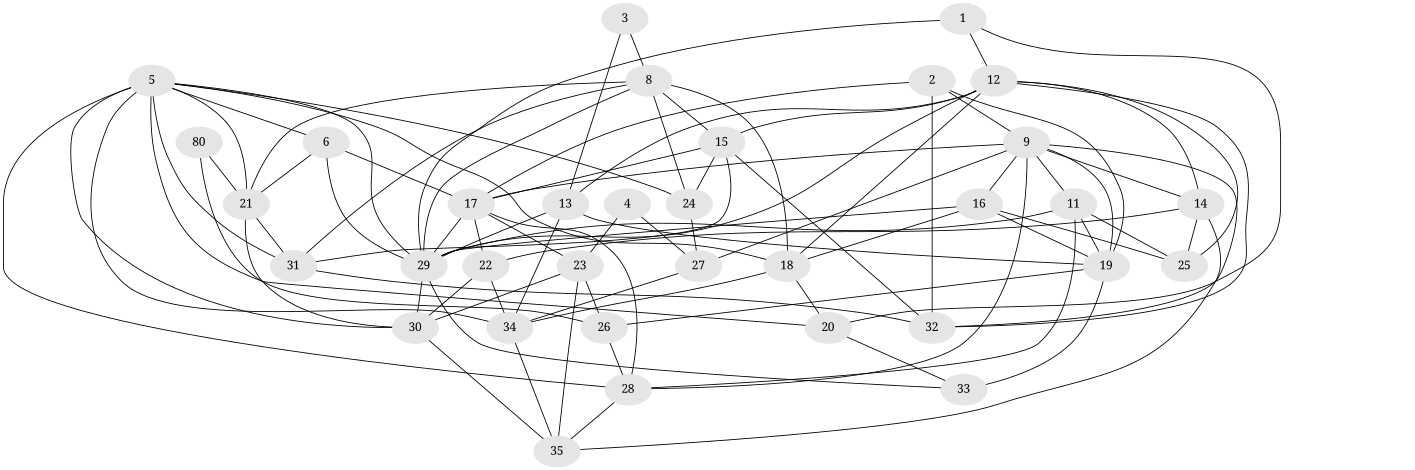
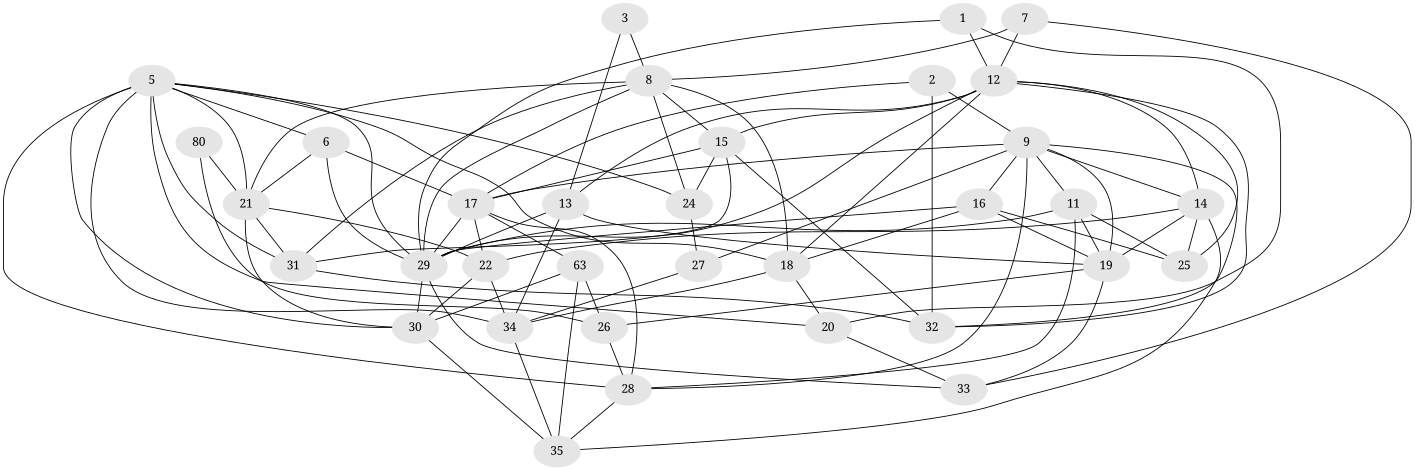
none -> (1025, 19)
(1077, 135) -> (1153, 235)
(627, 204) -> none
none -> (370, 227)
(580, 266) -> (580, 266)
